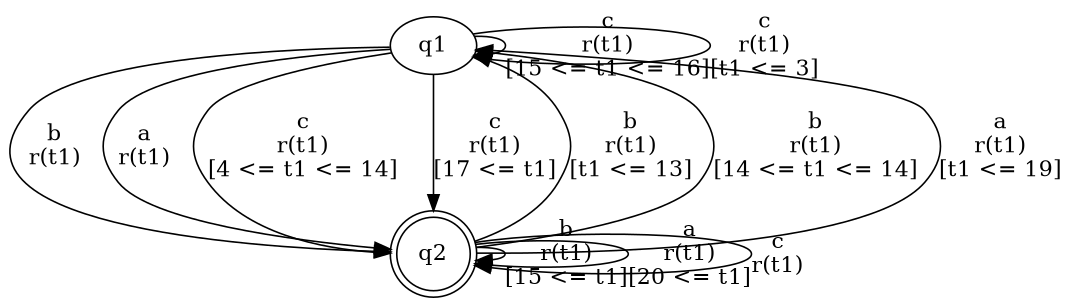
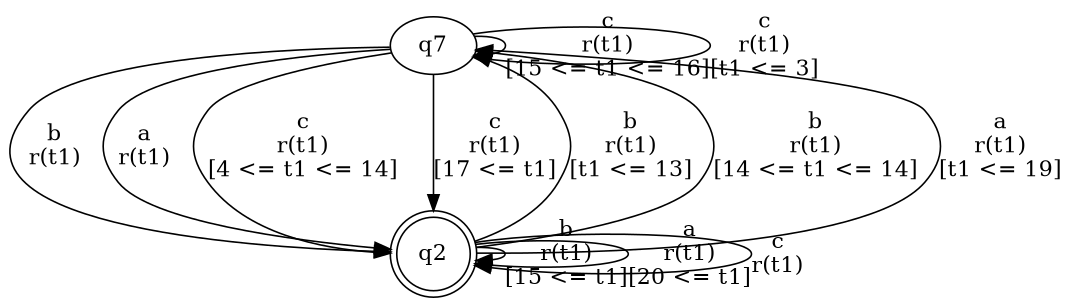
(434, 46) -> (434, 46)
